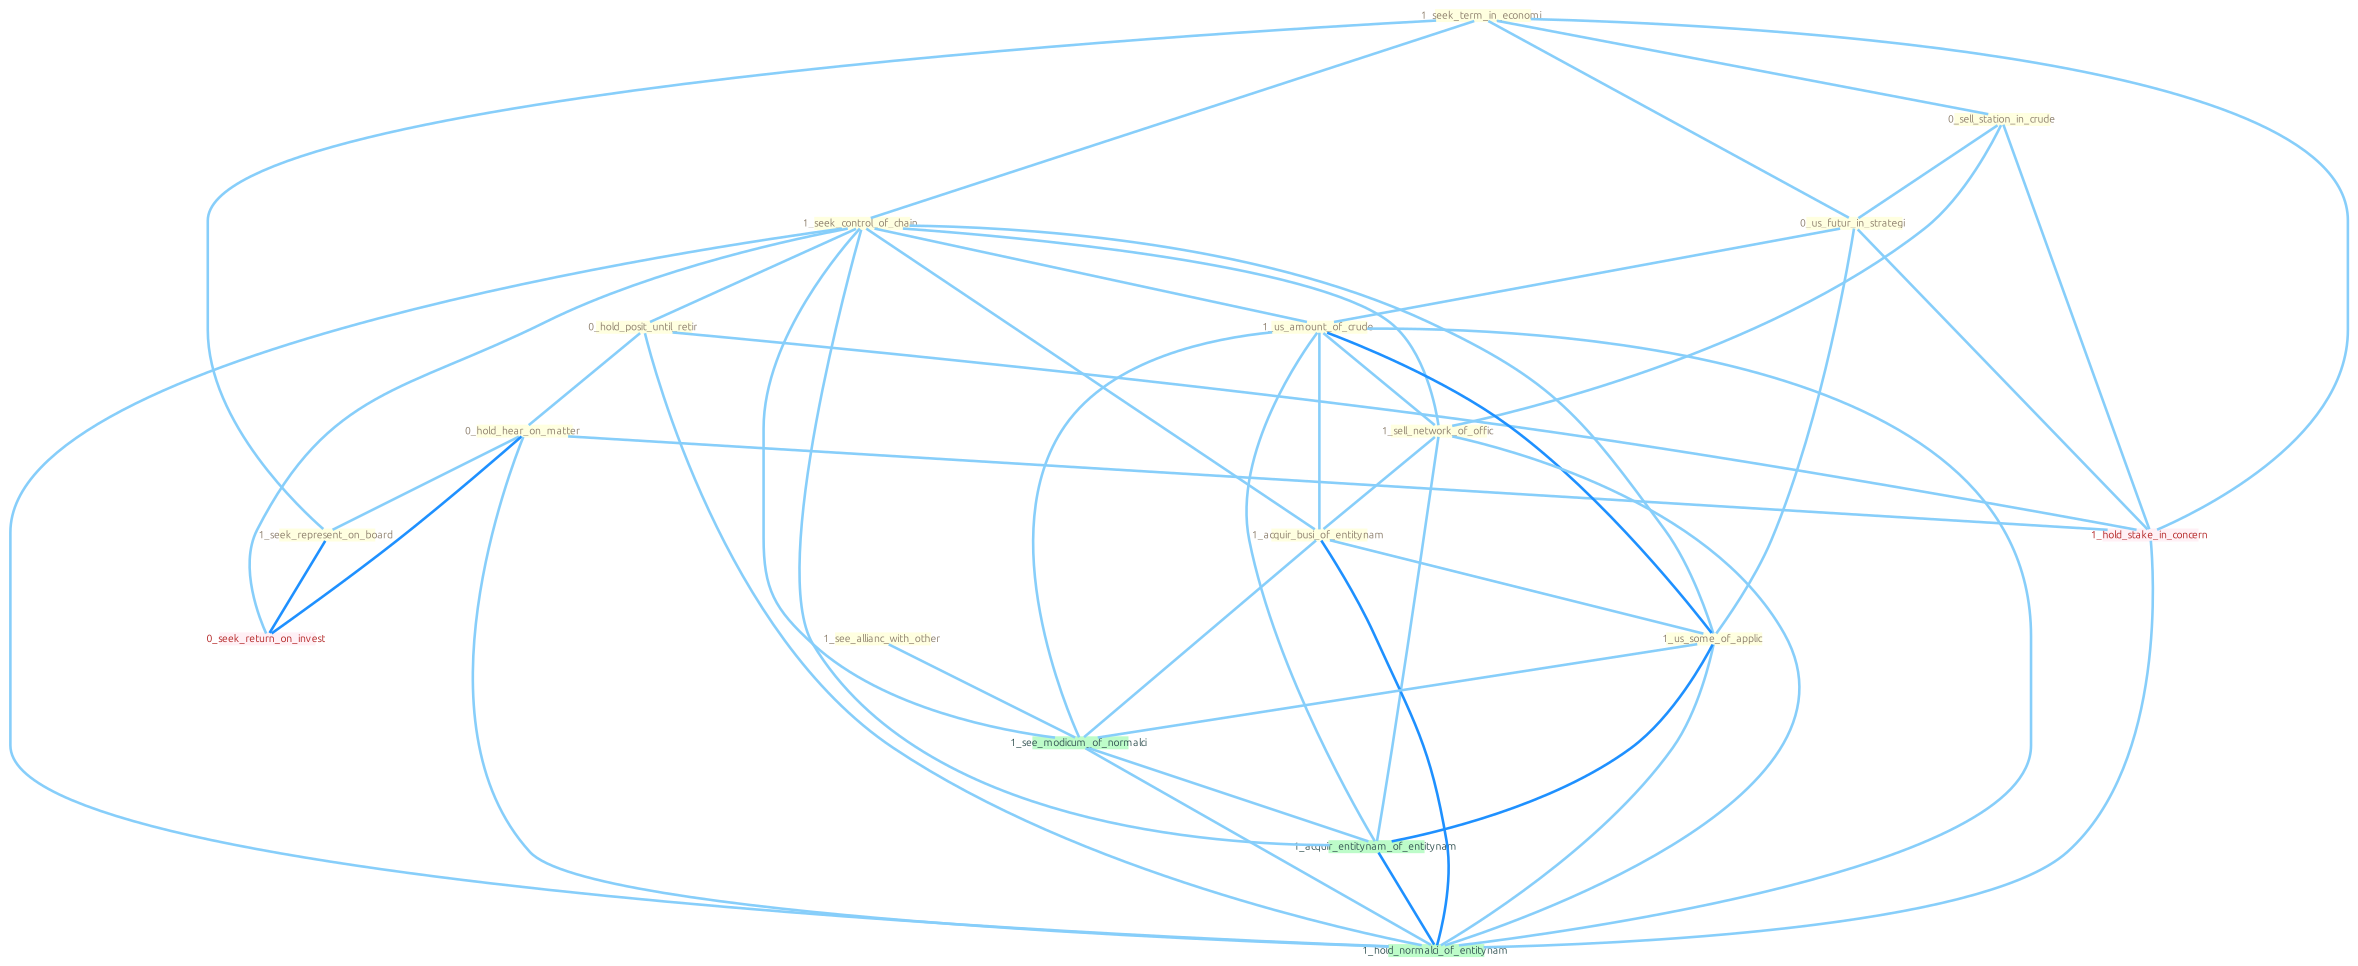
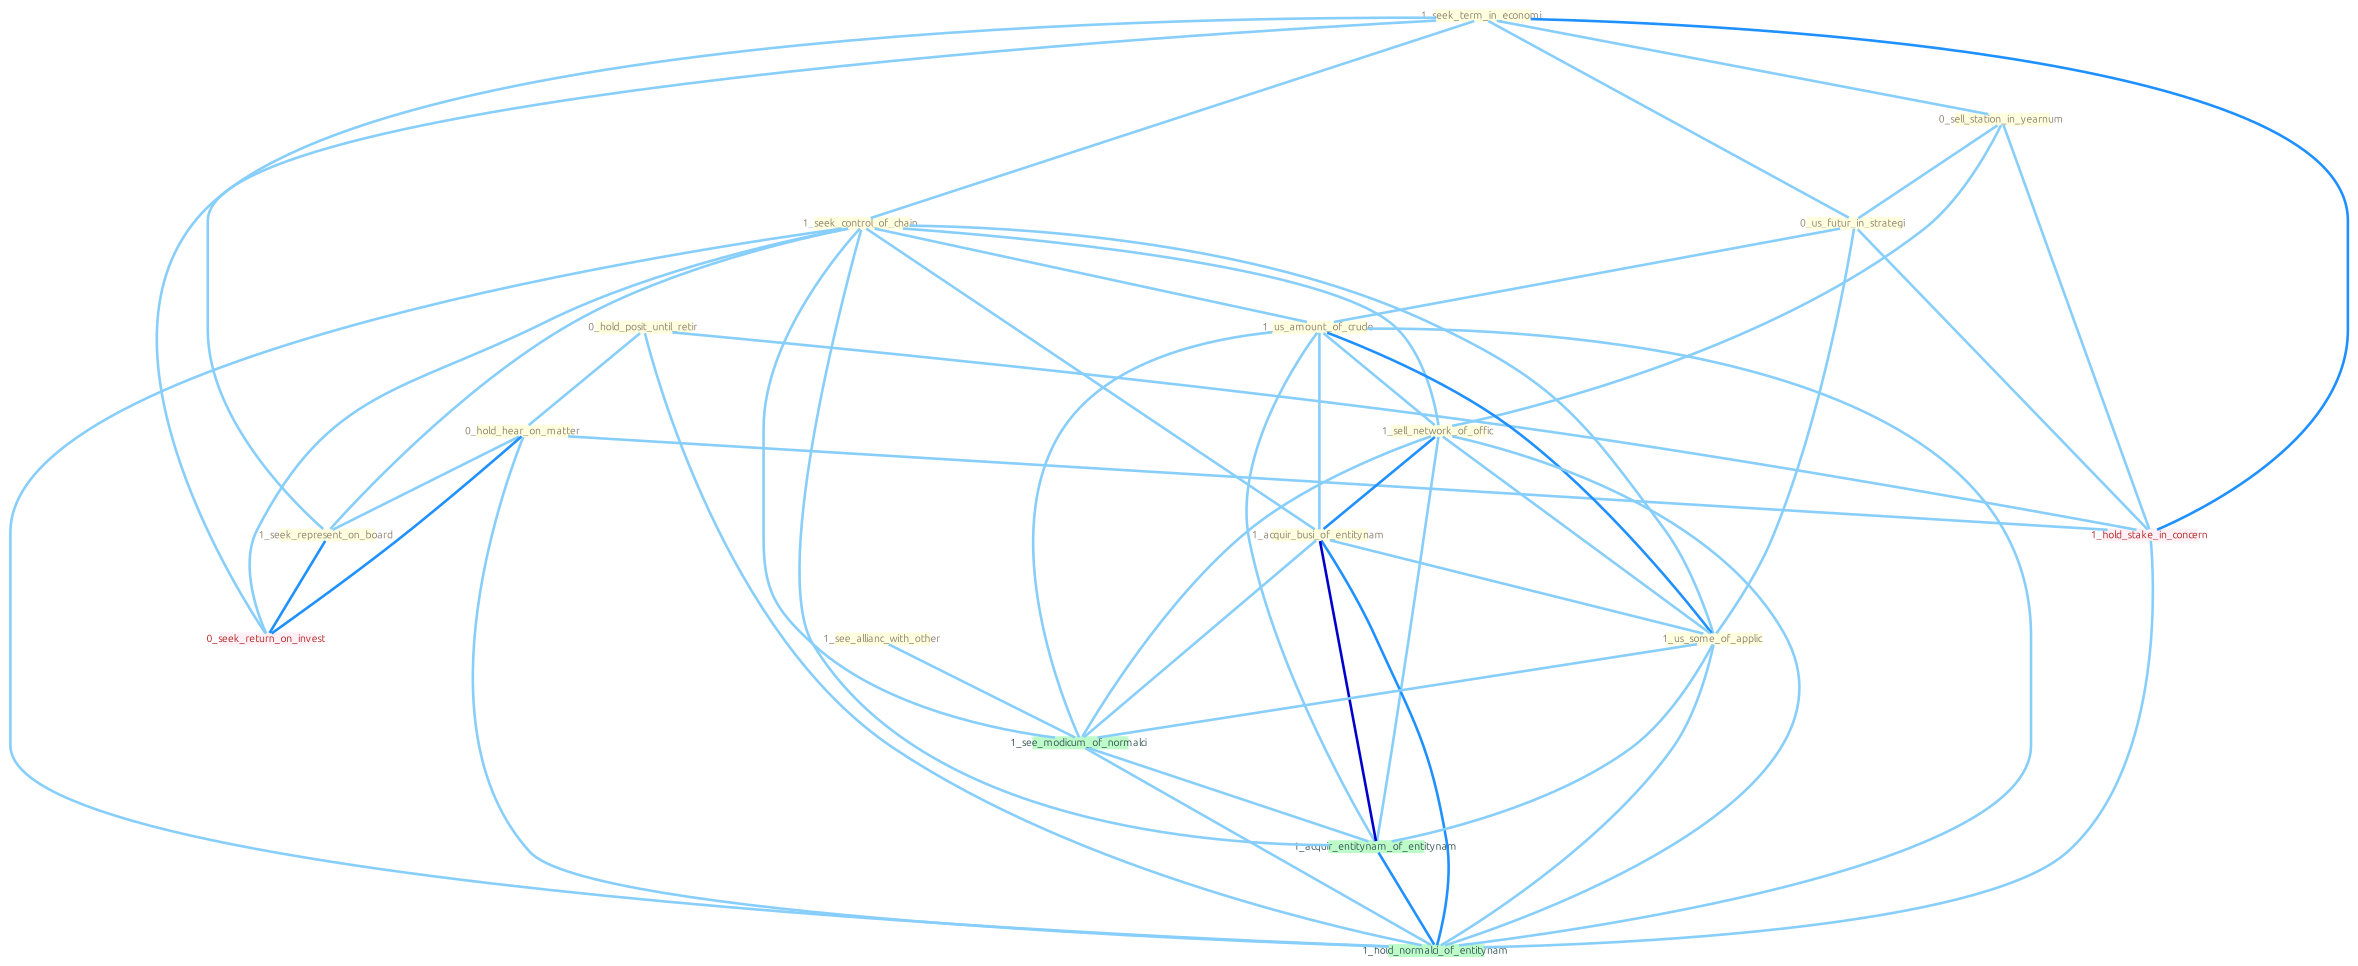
none -> (579, 75)
(2163, 92) -> (2163, 92)
(2002, 119) -> (2002, 119)
(753, 275) -> (548, 338)
(1396, 469) -> (1396, 469)
none -> (1576, 535)
none -> (1226, 550)
none -> (1345, 676)
(1577, 780) -> (1577, 780)
